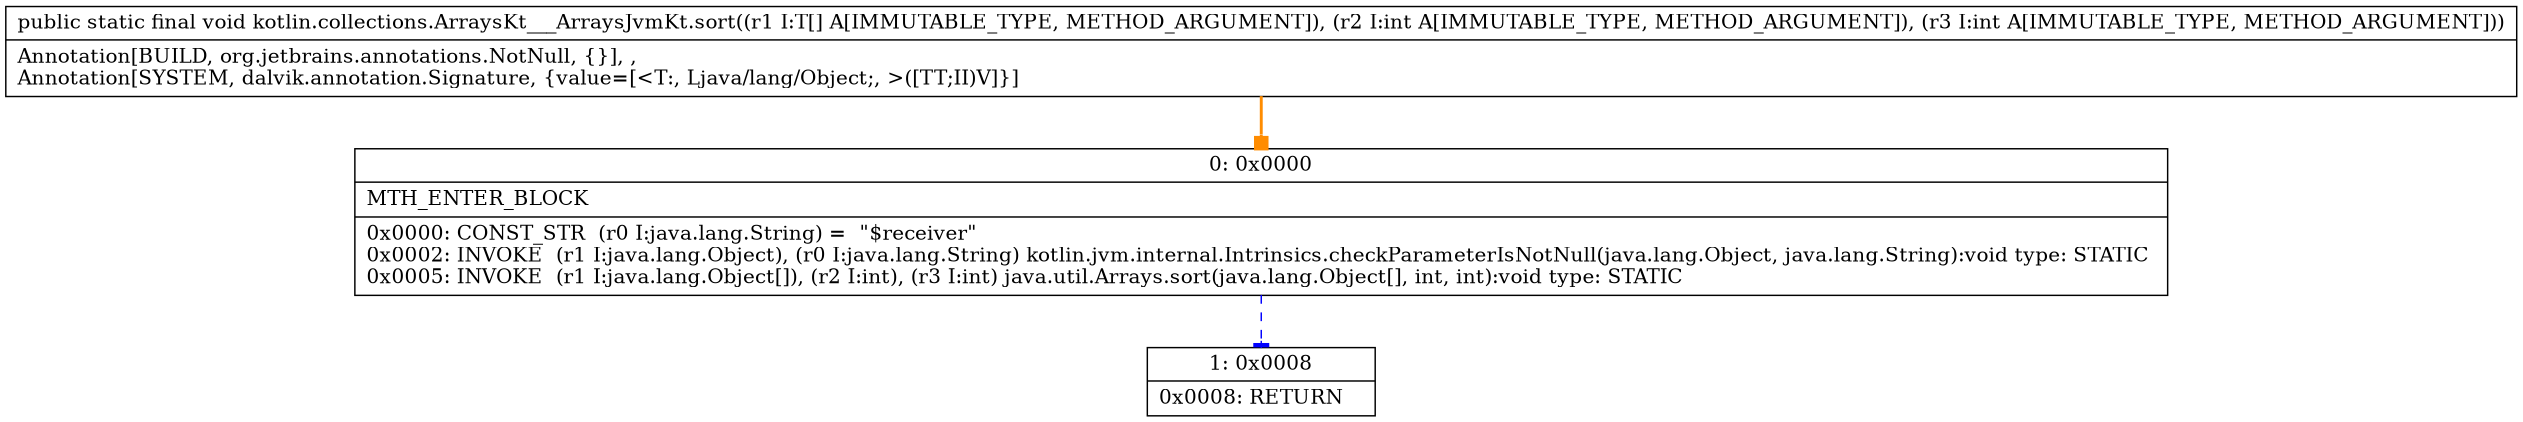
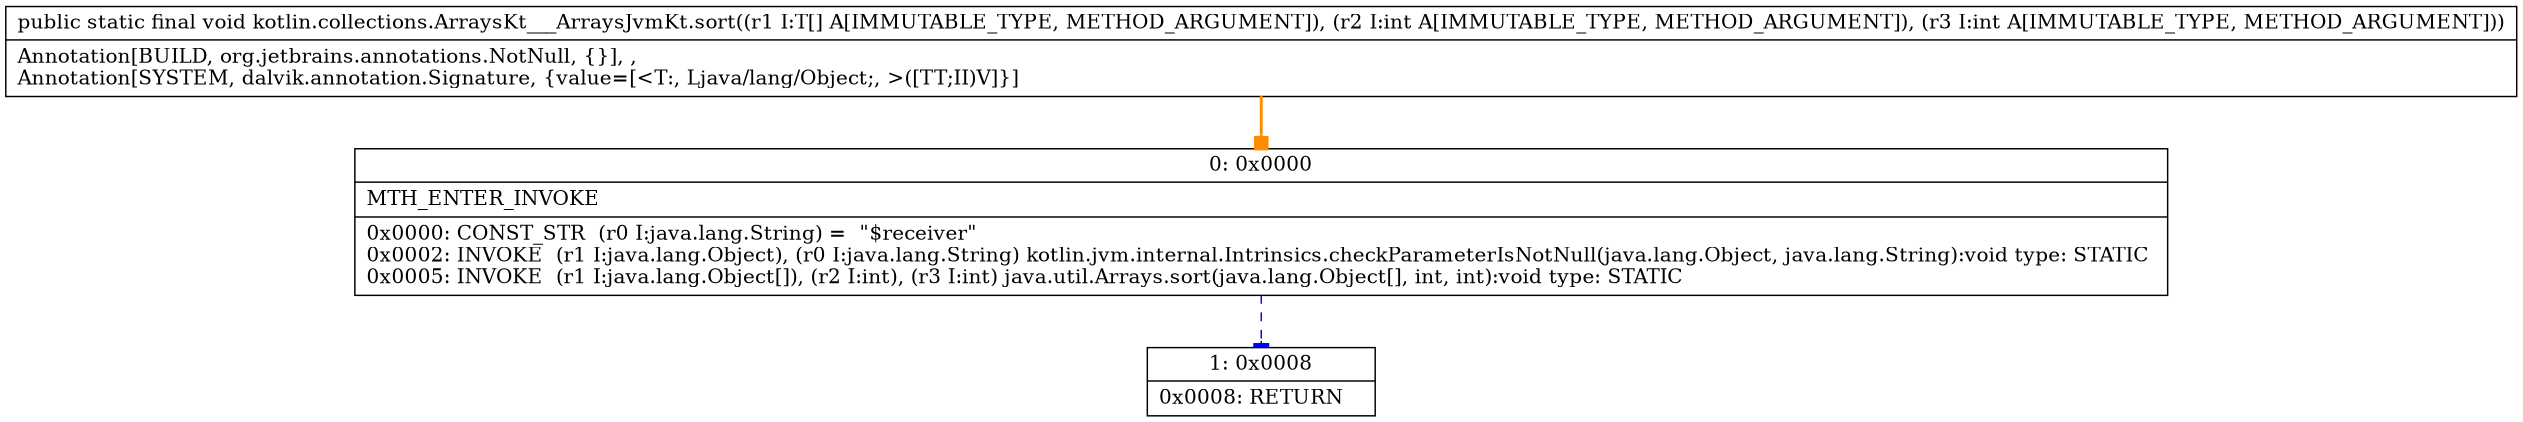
(478, 199) -> (483, 199)
